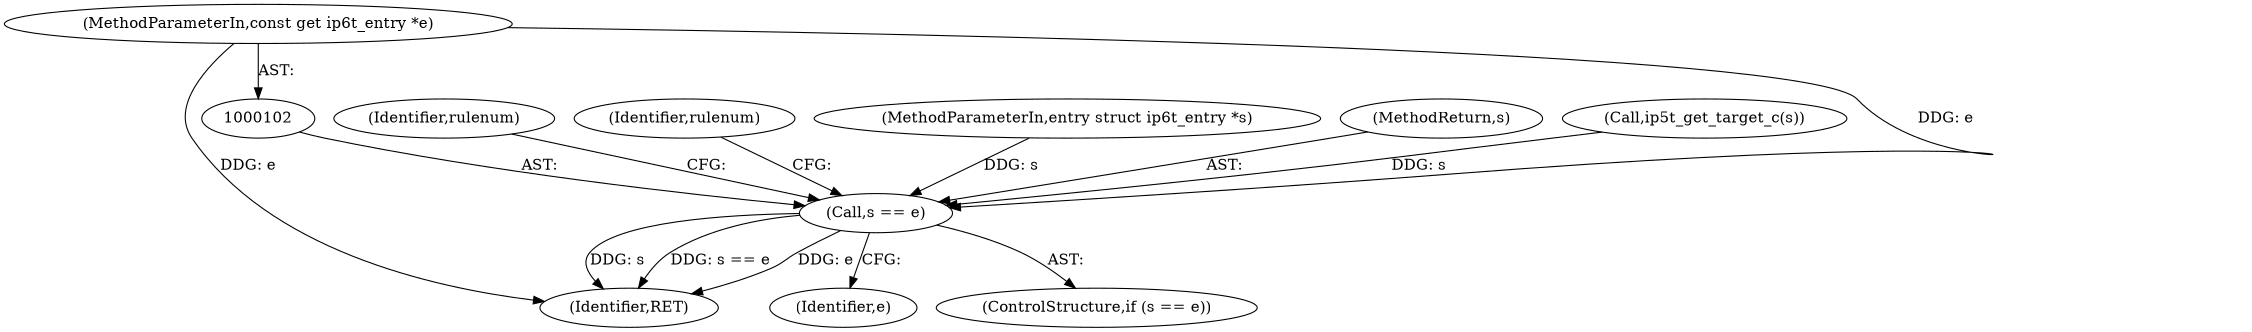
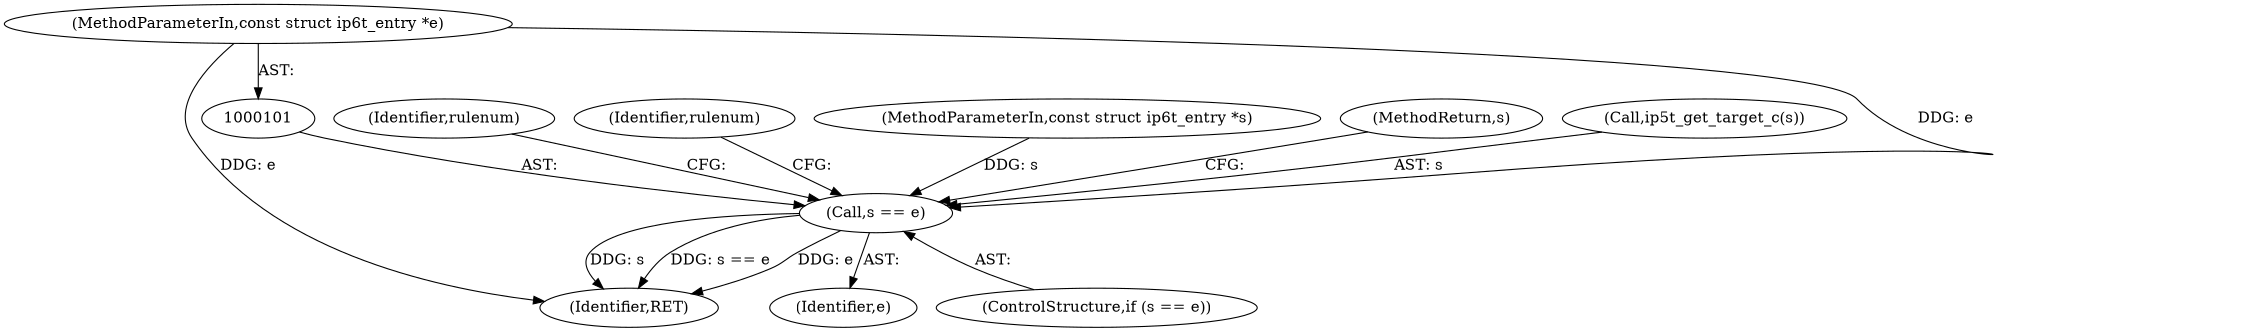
(258, 24) -> (258, 24)
(258, 119) -> (258, 119)
(1067, 119) -> (1067, 119)
(1227, 166) -> (1227, 166)
(1419, 166) -> (1419, 166)
(1005, 246) -> (972, 267)
(884, 260) -> (884, 260)
